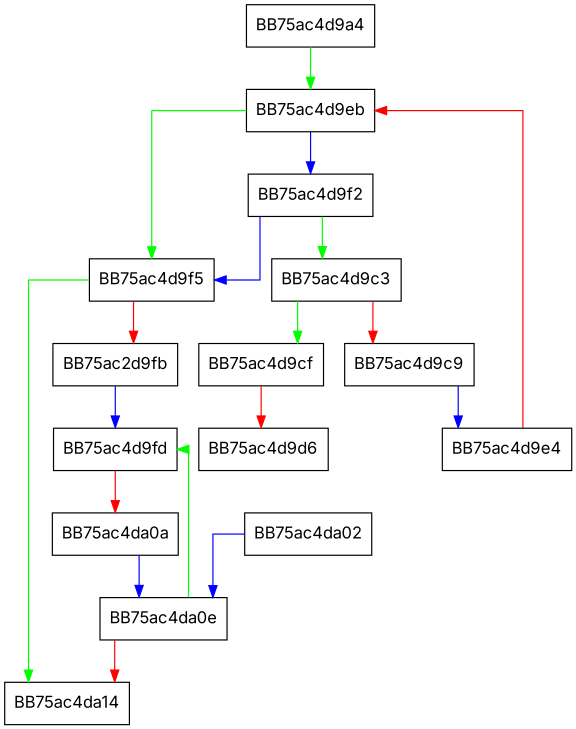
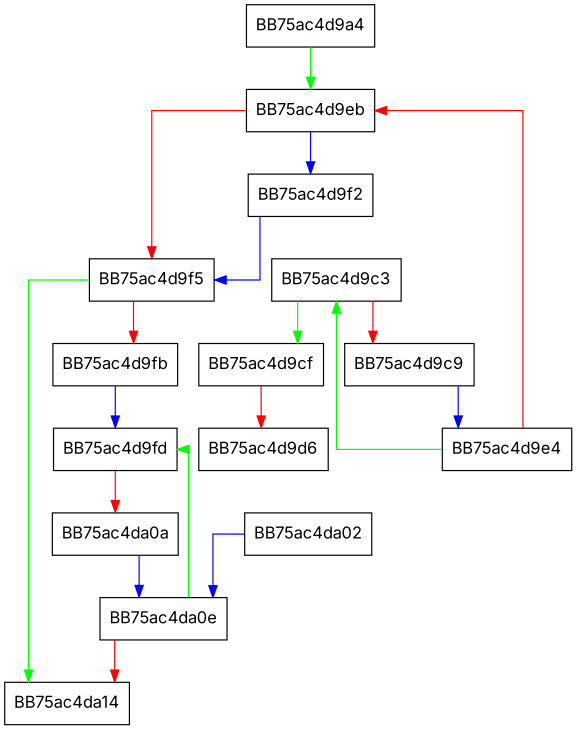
(152, 131) -> (152, 131)
(322, 232) -> (336, 434)
(115, 365) -> (115, 365)
